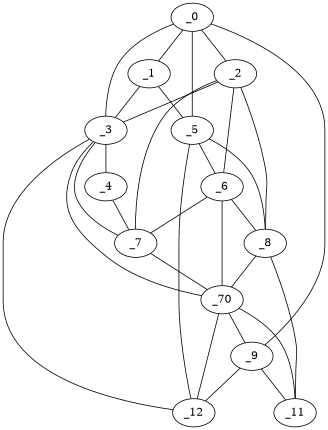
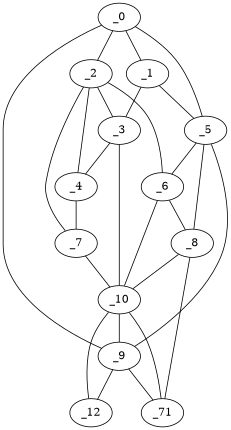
(122, 58) -> none
(263, 157) -> (84, 130)
(76, 196) -> none
(175, 218) -> none
(179, 265) -> (218, 261)
(222, 300) -> (119, 300)
(5, 310) -> none
(295, 413) -> (162, 413)
